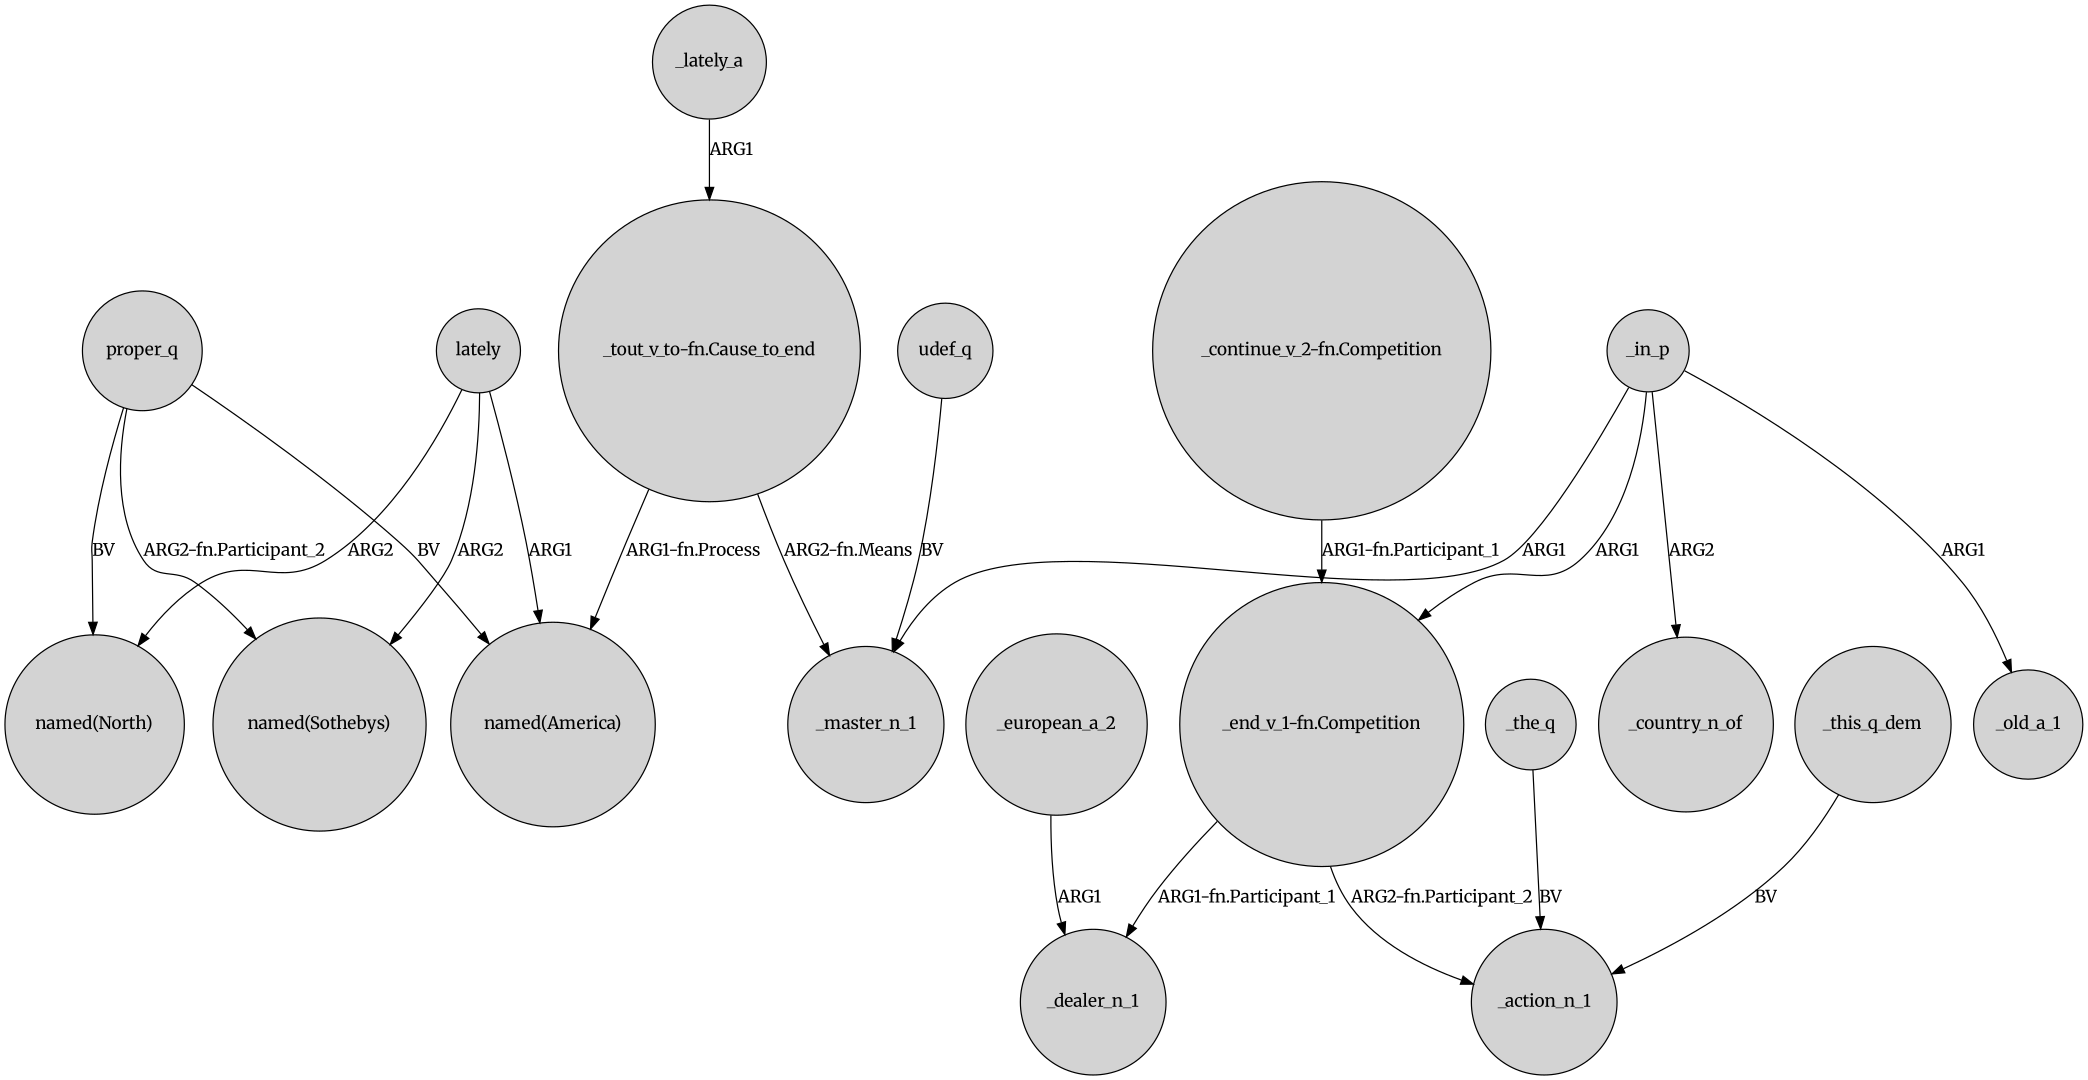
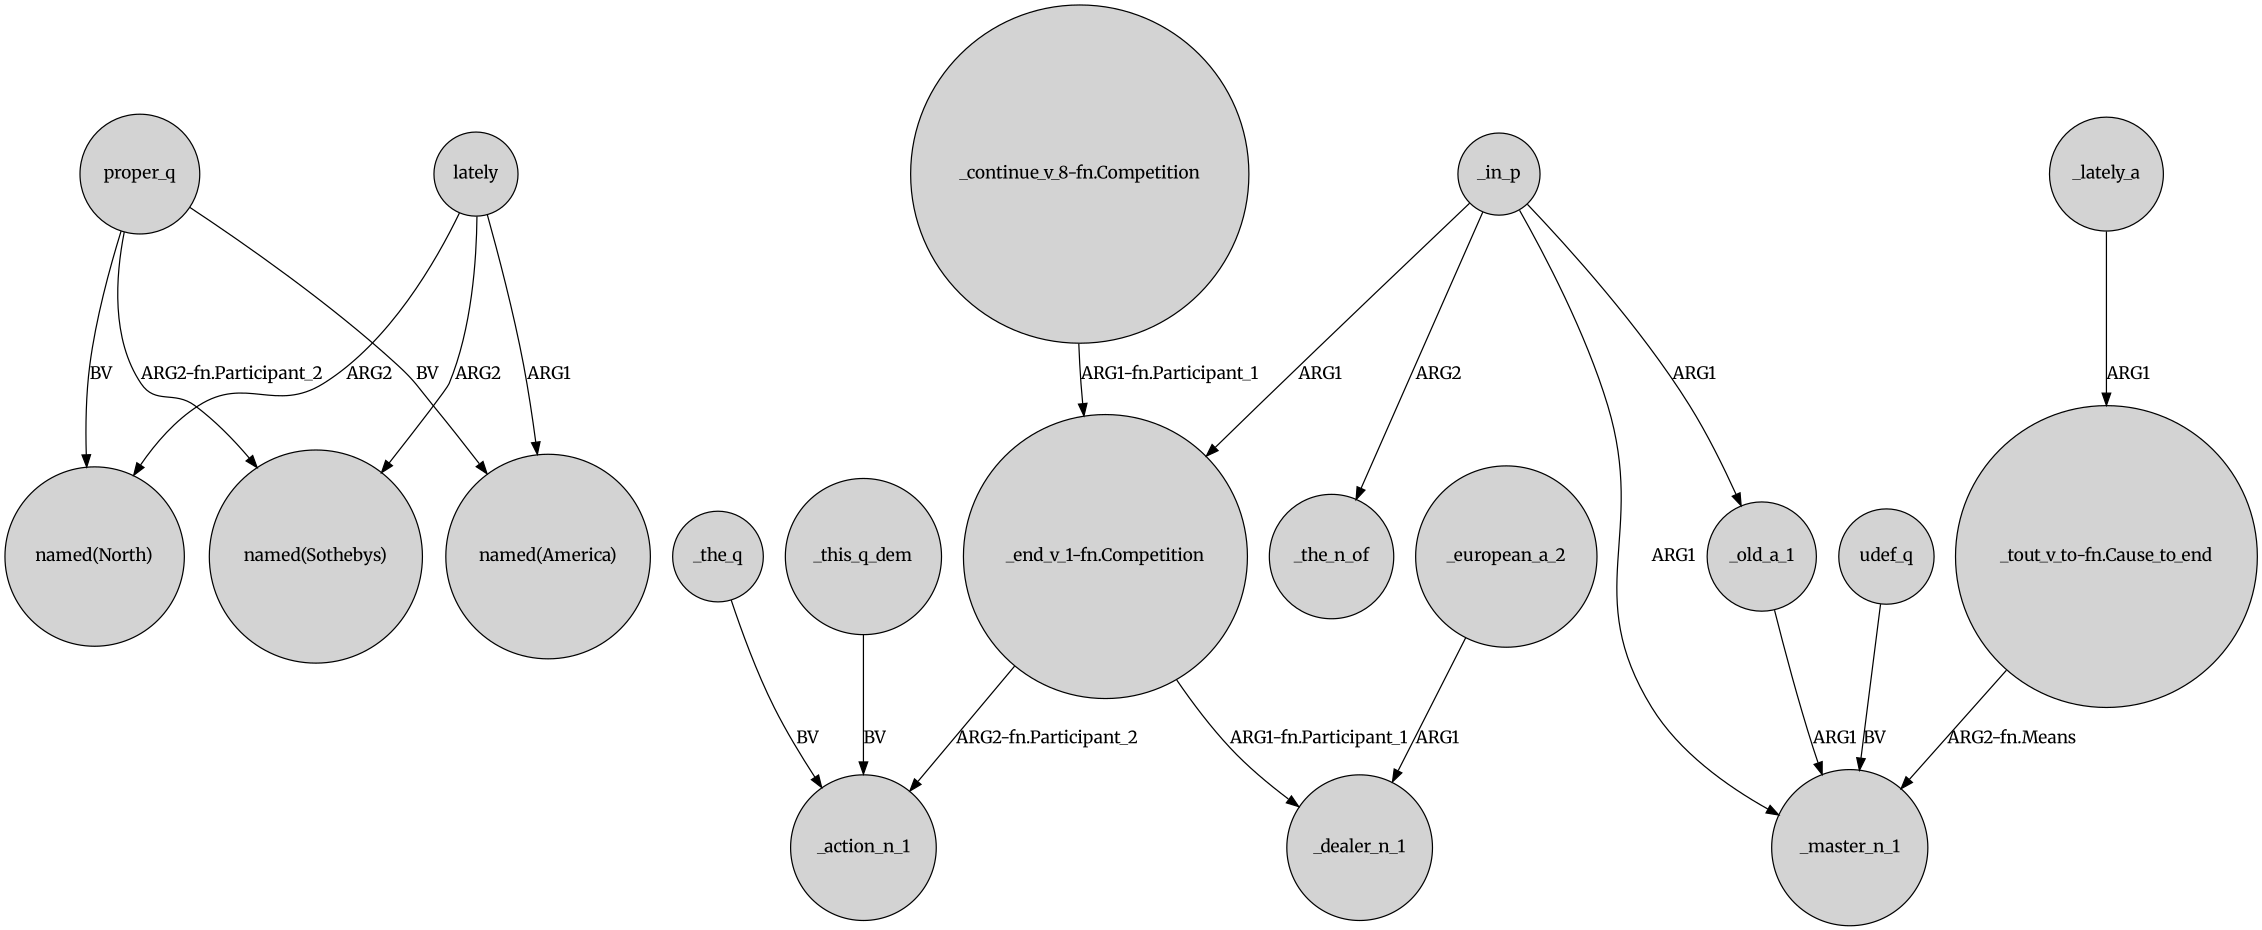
(1322, 351) -> (1080, 174)
(622, 553) -> none
none -> (1795, 687)
(1686, 725) -> (1331, 557)
